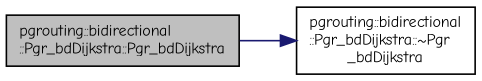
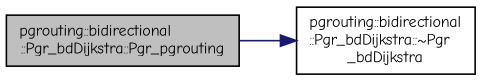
(123, 41) -> (123, 41)
